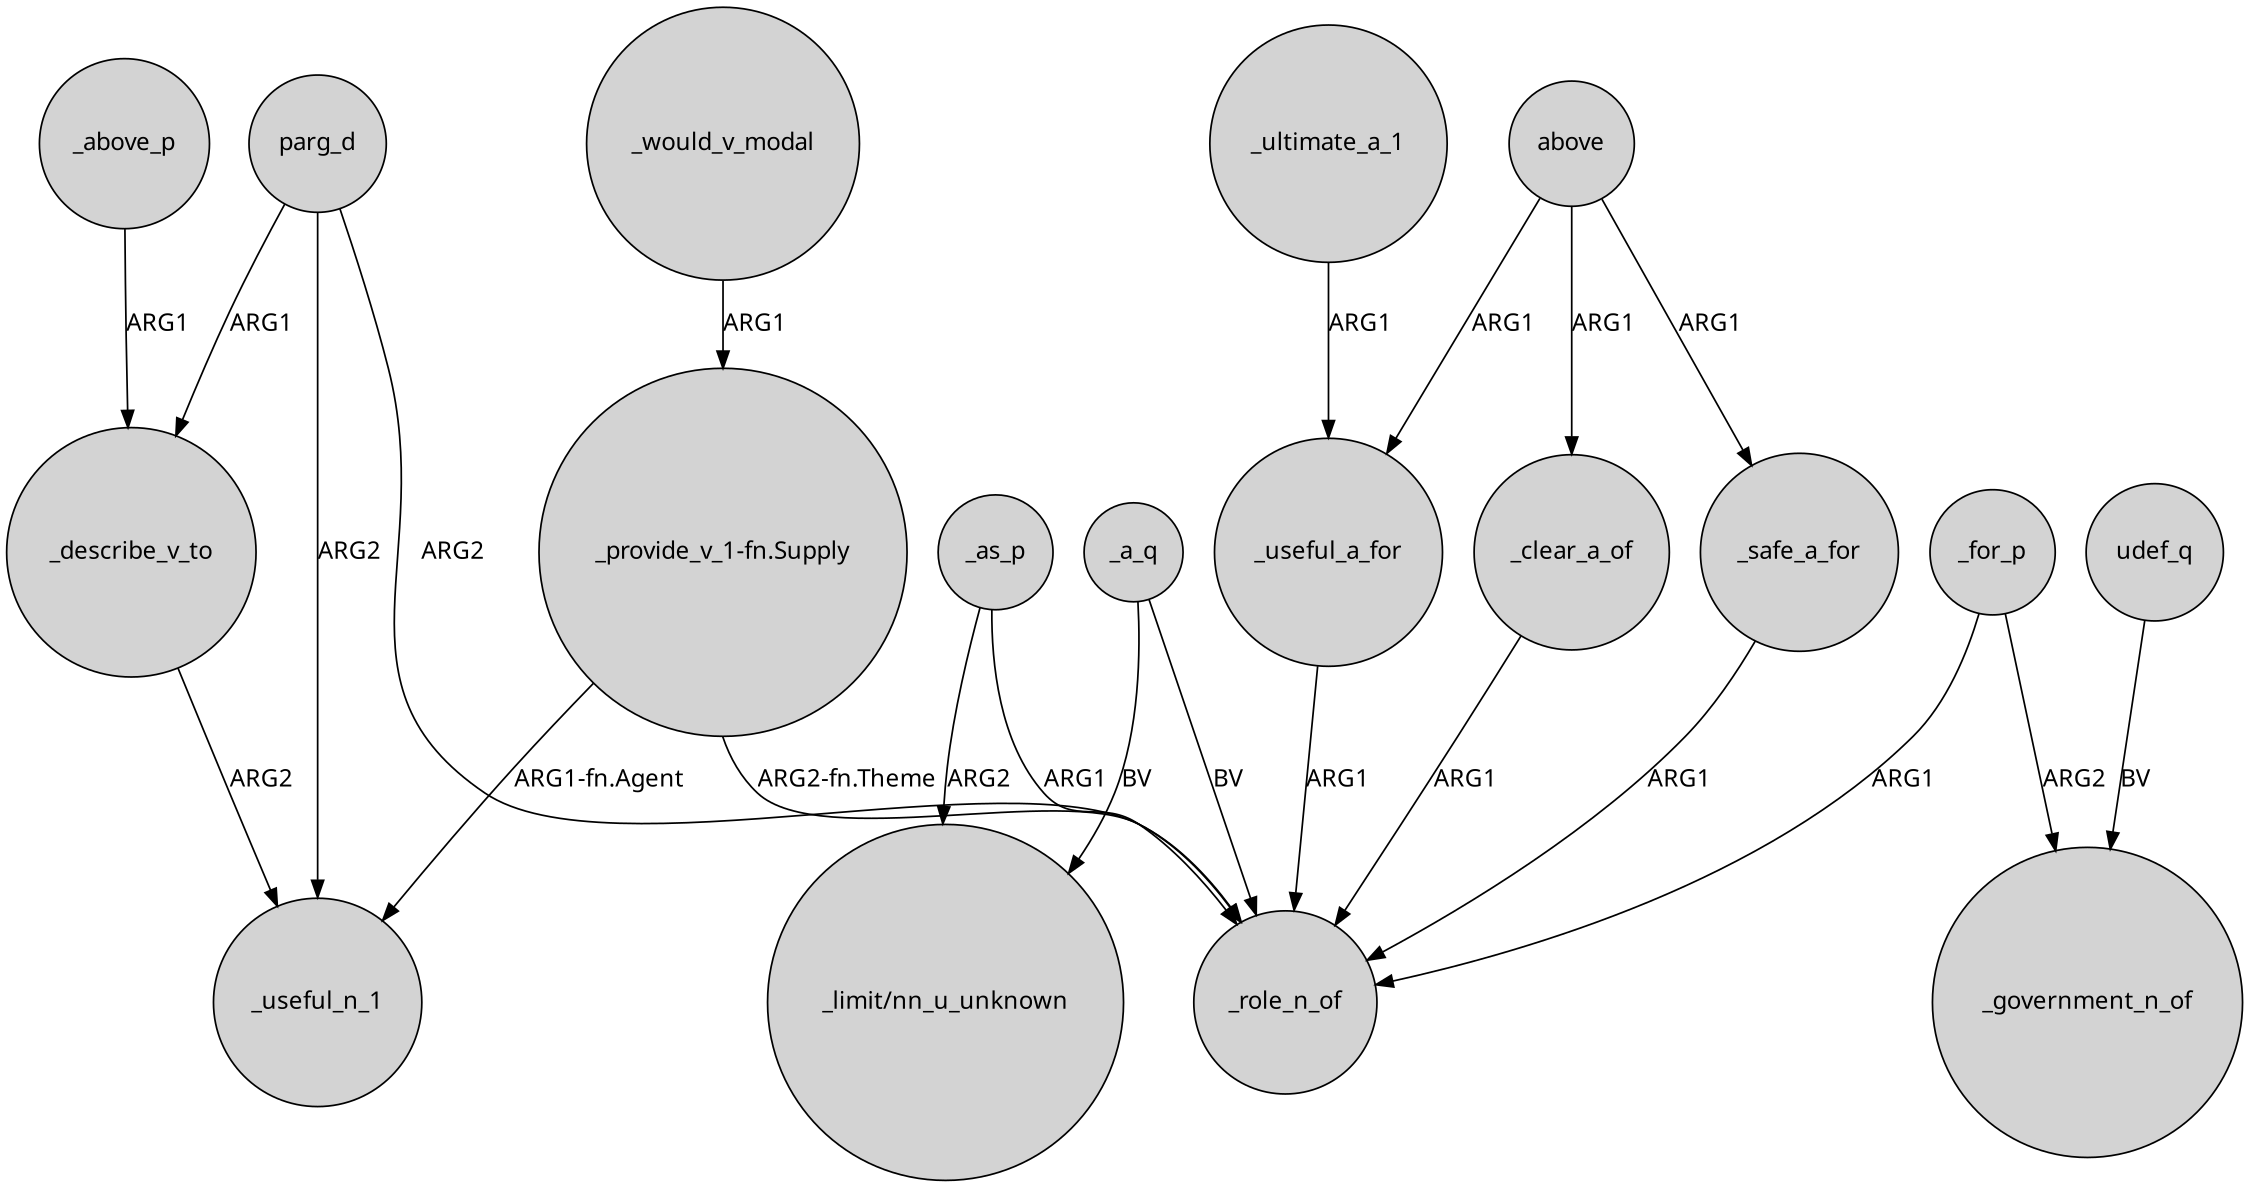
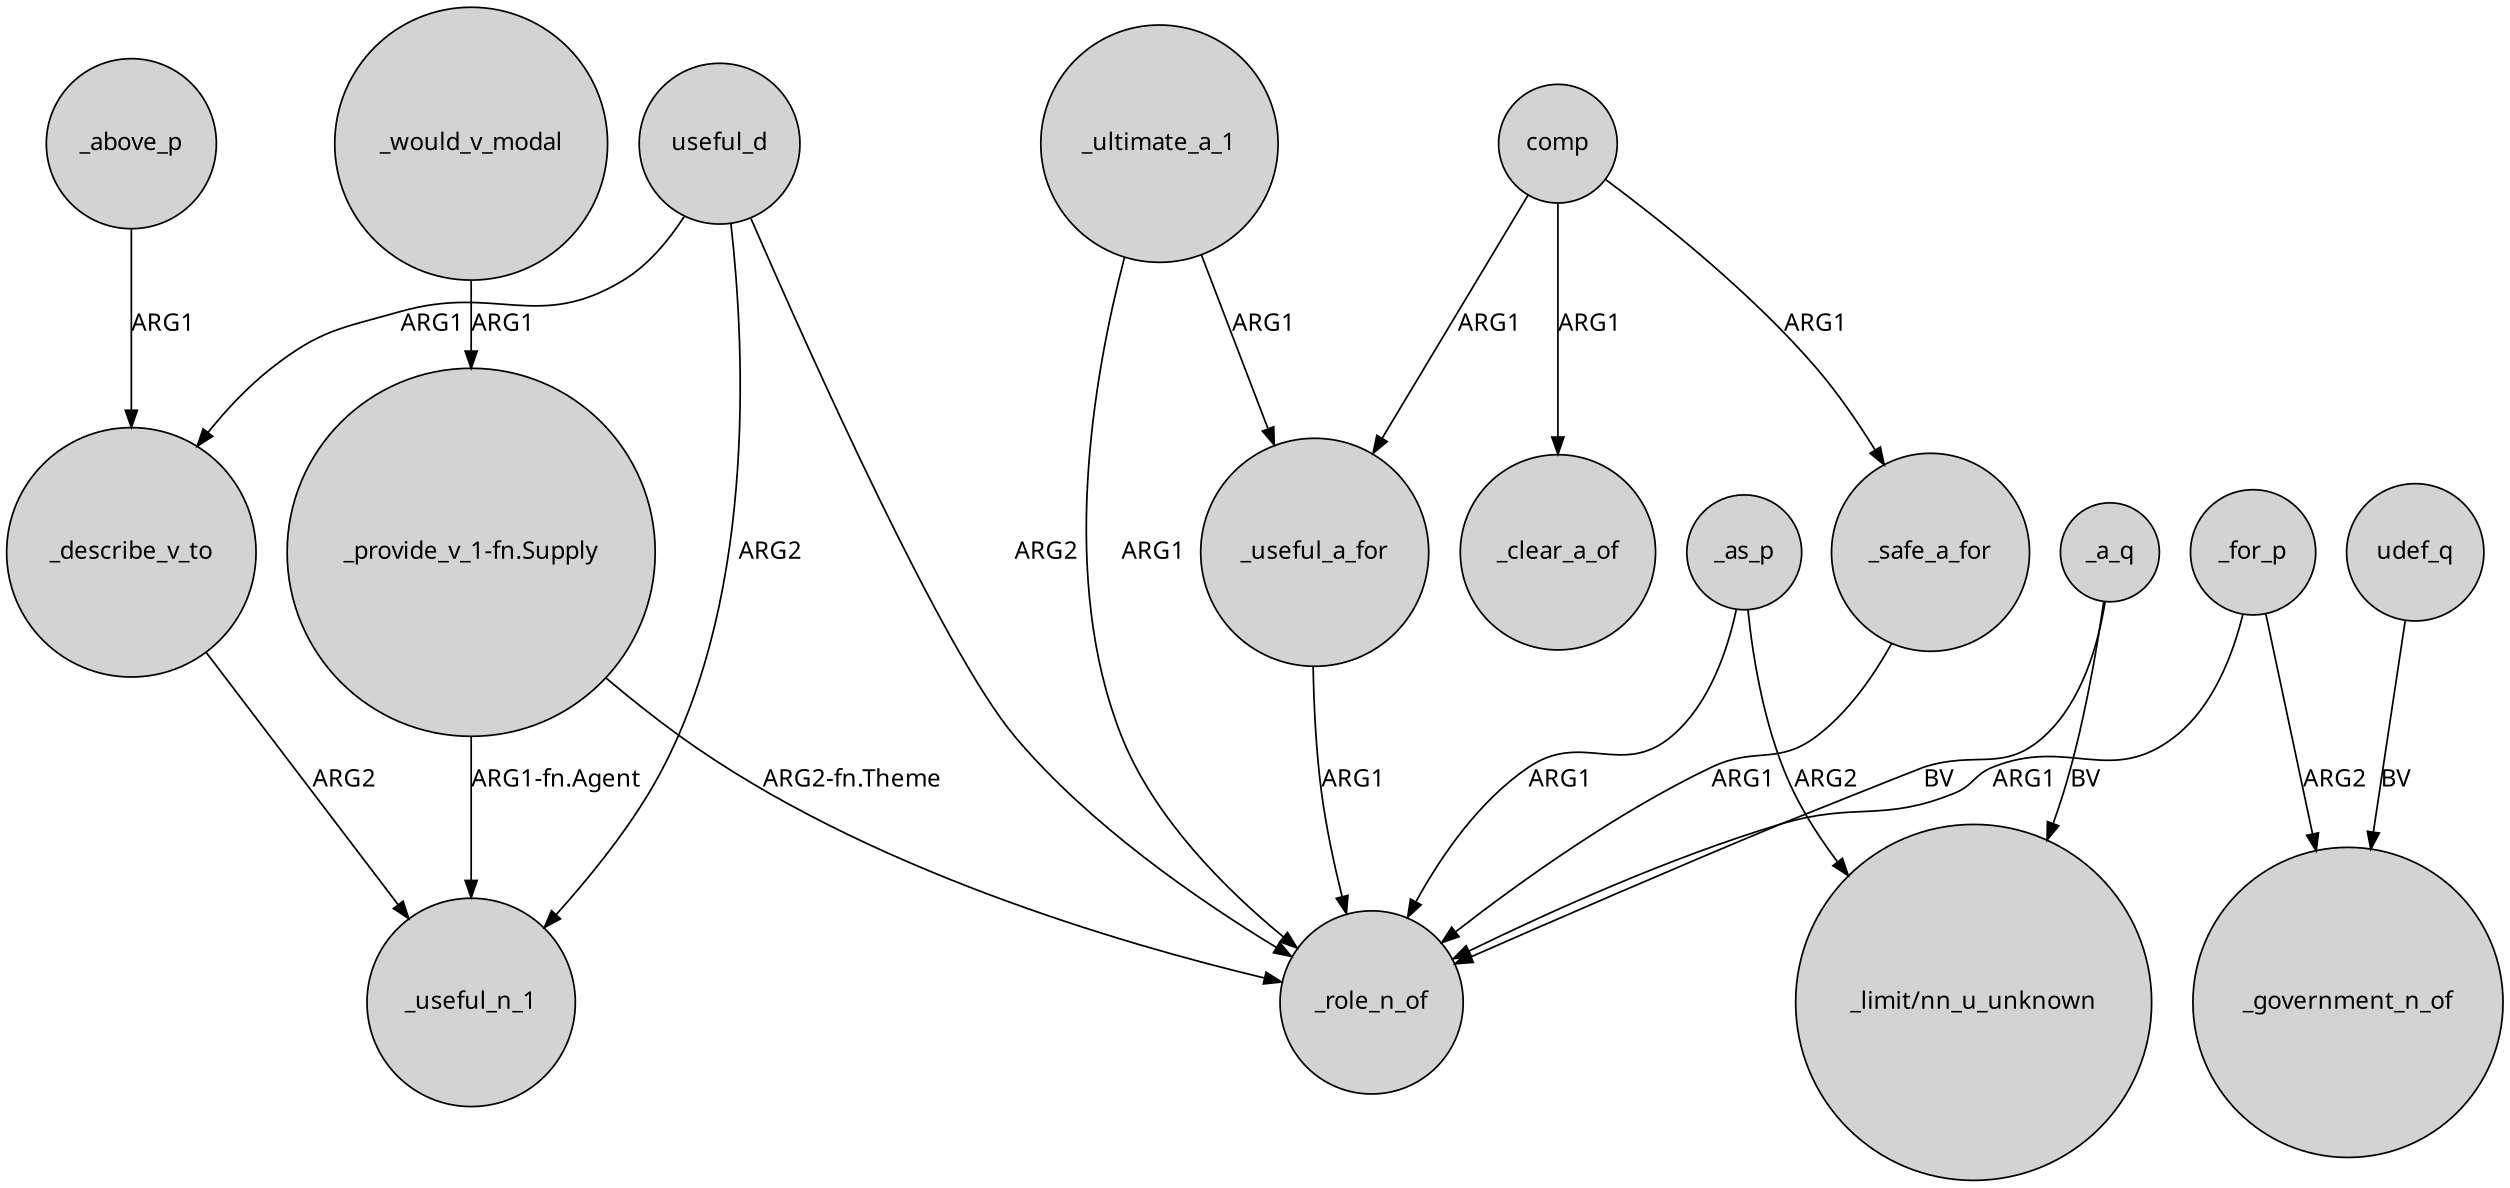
(318, 144) -> (720, 144)
(1572, 144) -> (1558, 144)
(1434, 774) -> (1094, 627)
